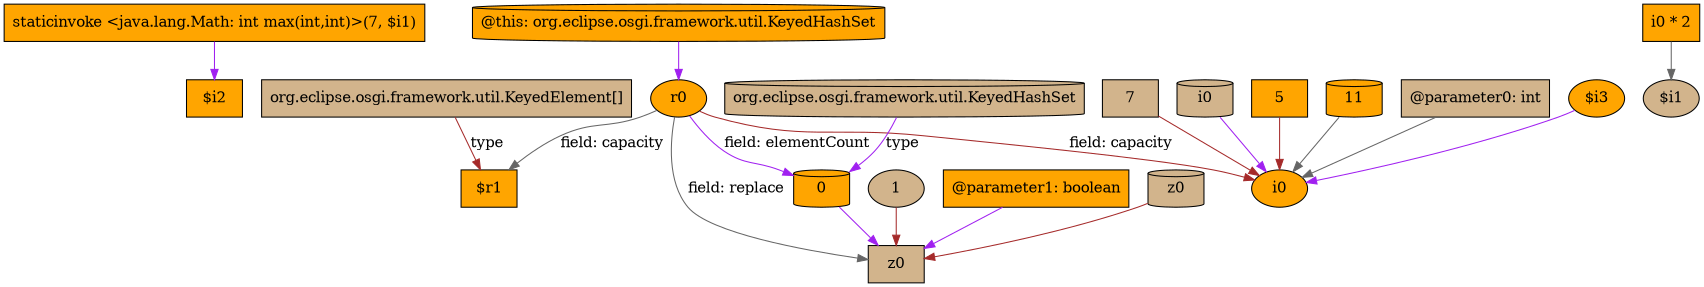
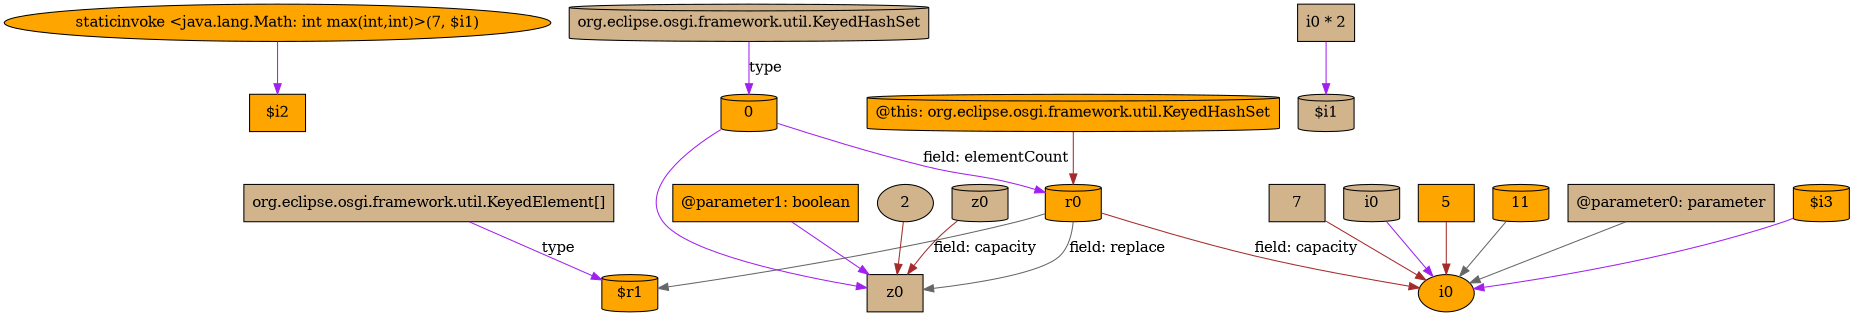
(214, 23) -> (278, 23)
(1671, 23) -> (1326, 23)
(679, 55) -> (1073, 153)
(1671, 55) -> (1326, 63)
(679, 98) -> (1073, 203)
(1475, 98) -> (1671, 203)
(1597, 98) -> (1821, 203)
(1671, 98) -> (1326, 113)
(465, 139) -> (531, 249)
(730, 155) -> (905, 161)
(489, 189) -> (630, 293)
(896, 189) -> (905, 203)
